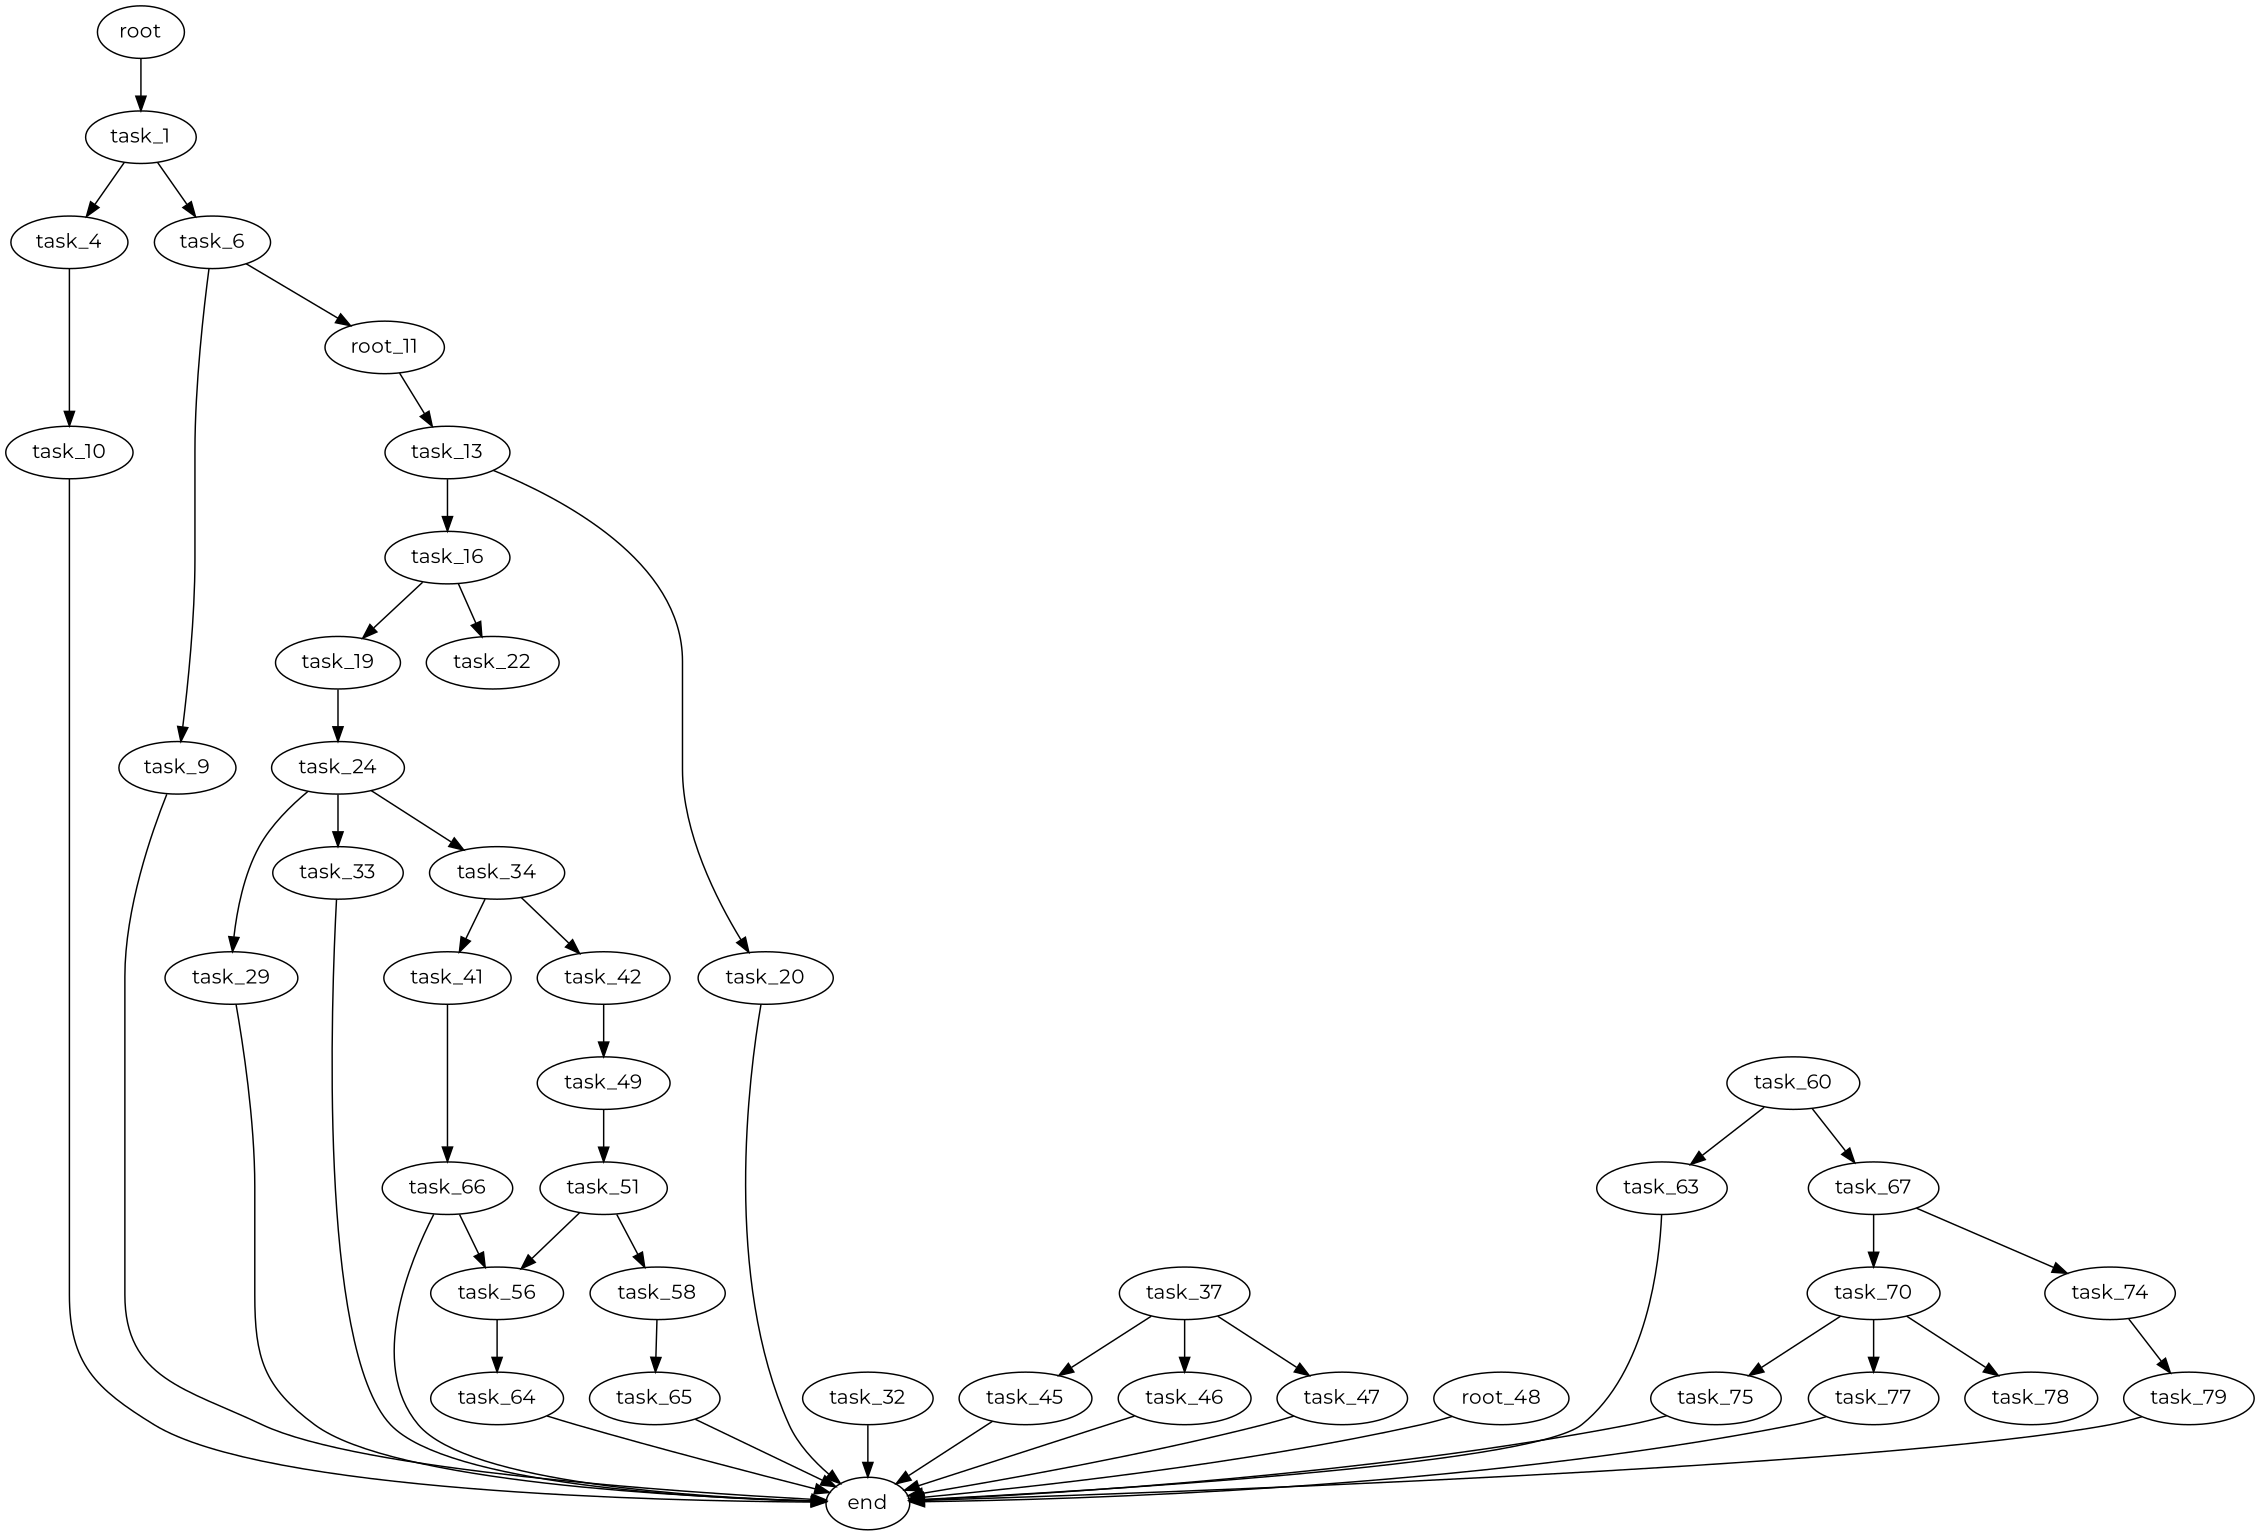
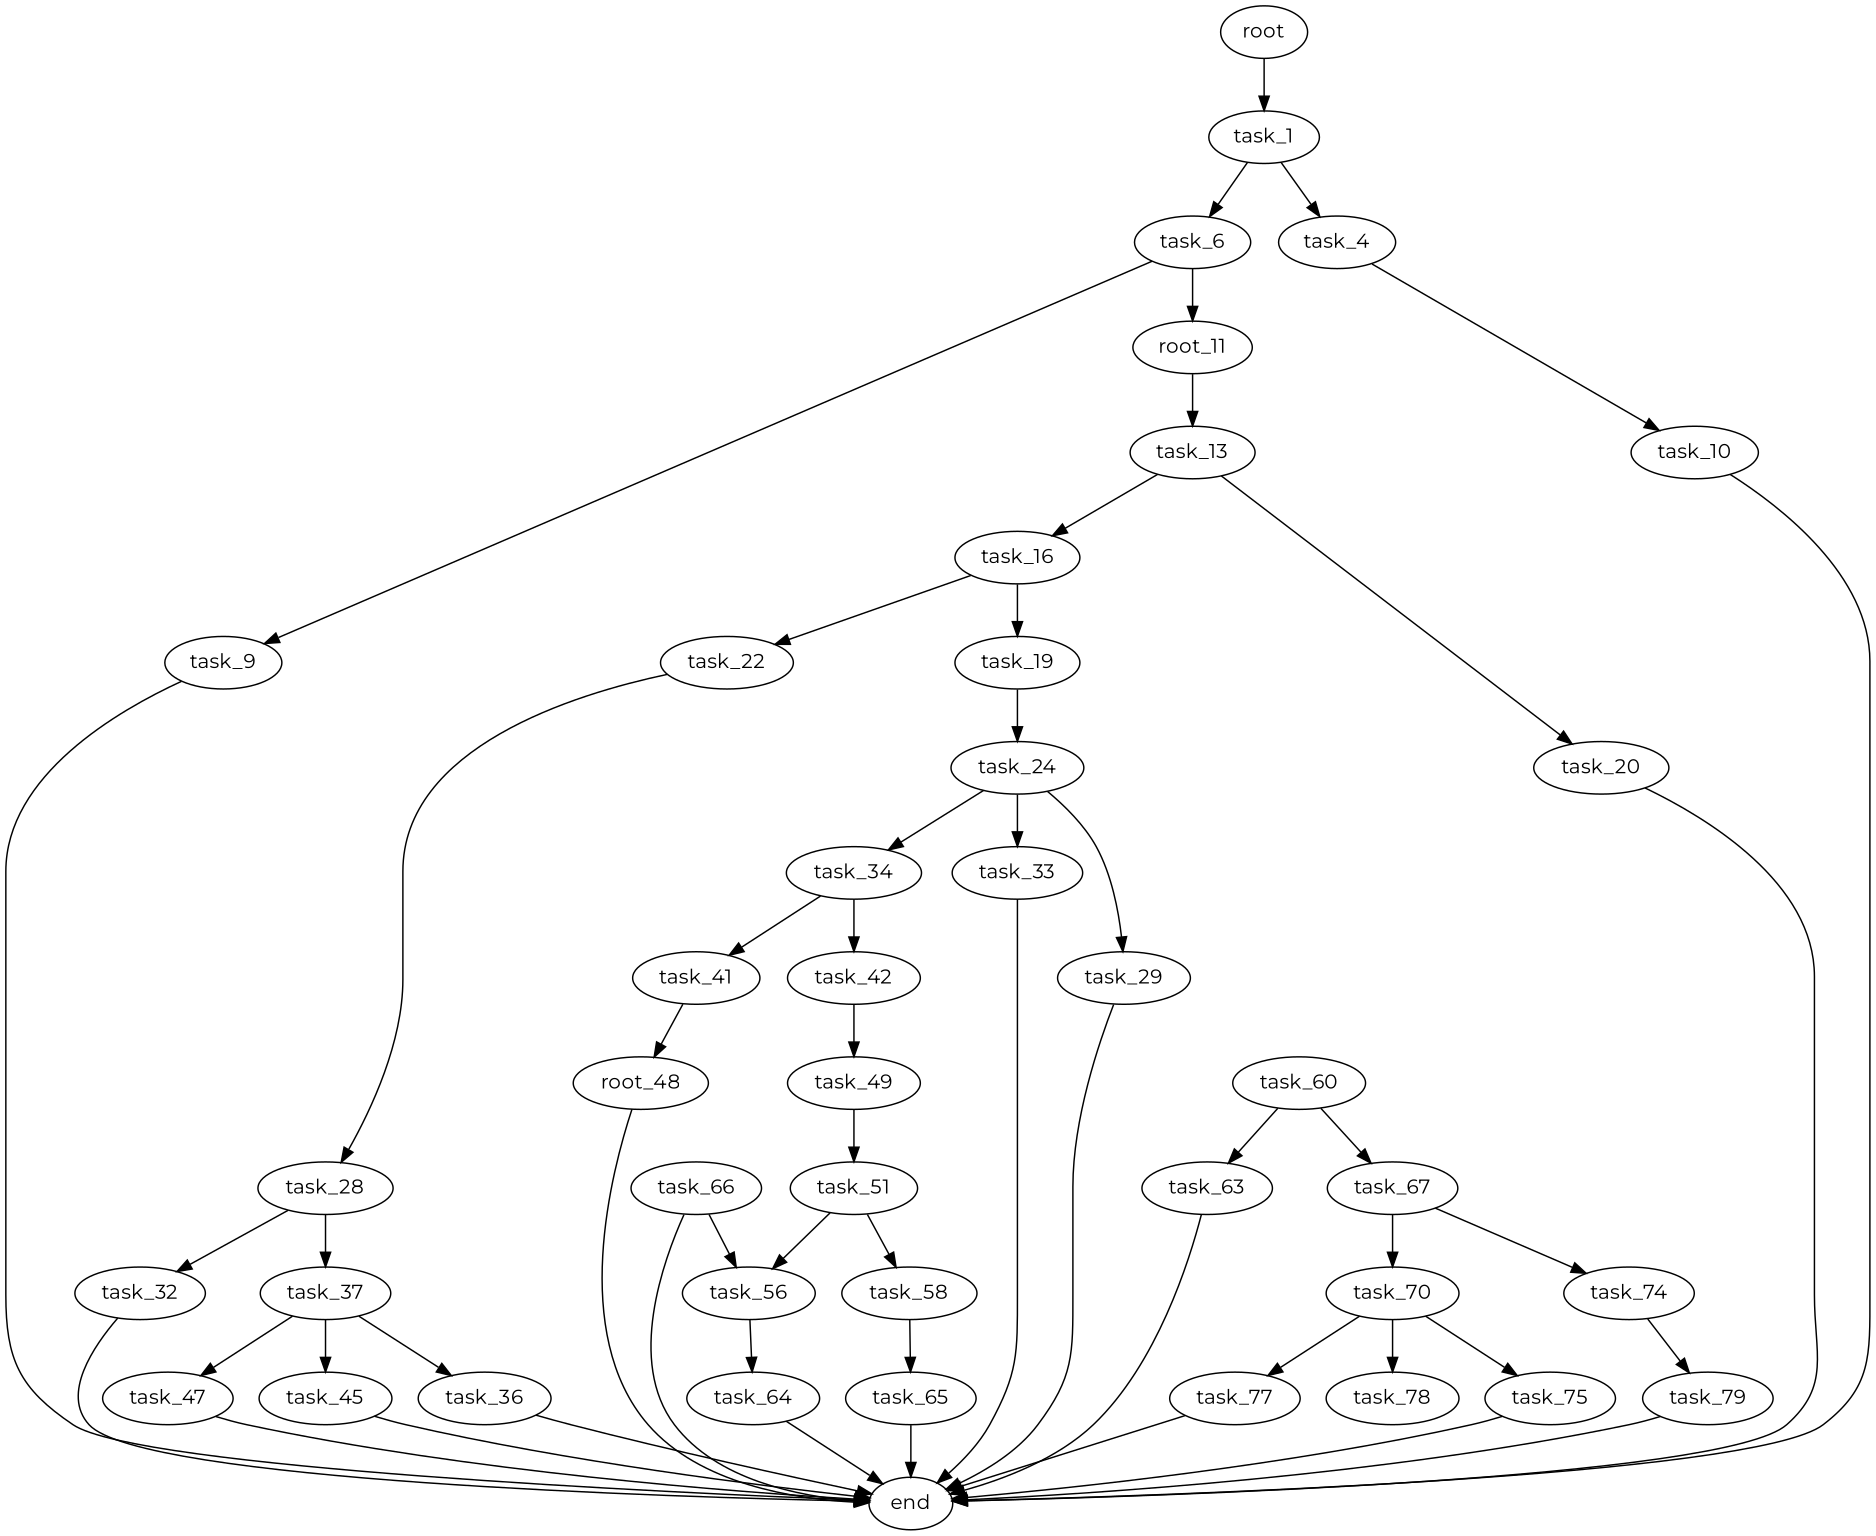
(447, 1076) -> (672, 1024)
none -> (326, 1188)
(1185, 1398) -> (485, 1398)
